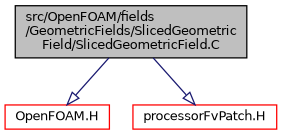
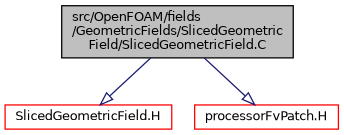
(57, 117) -> (88, 117)
